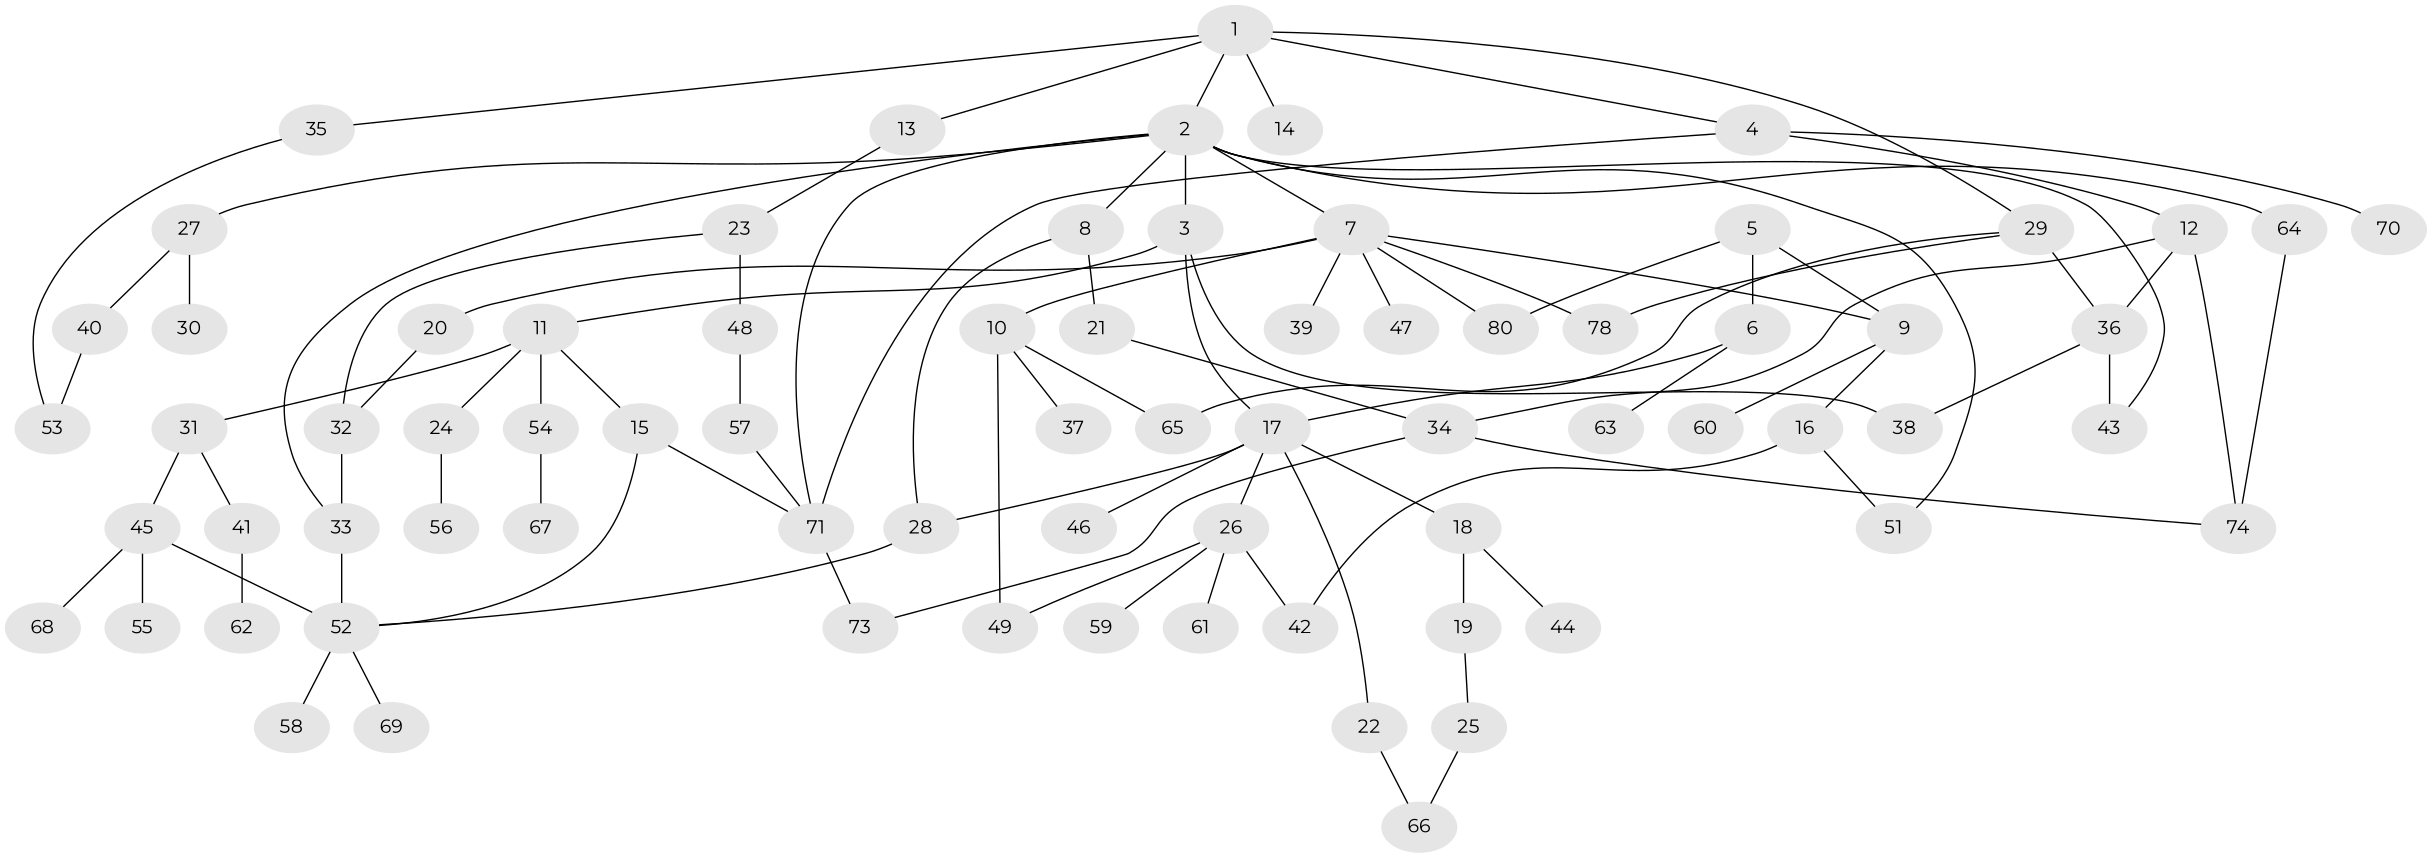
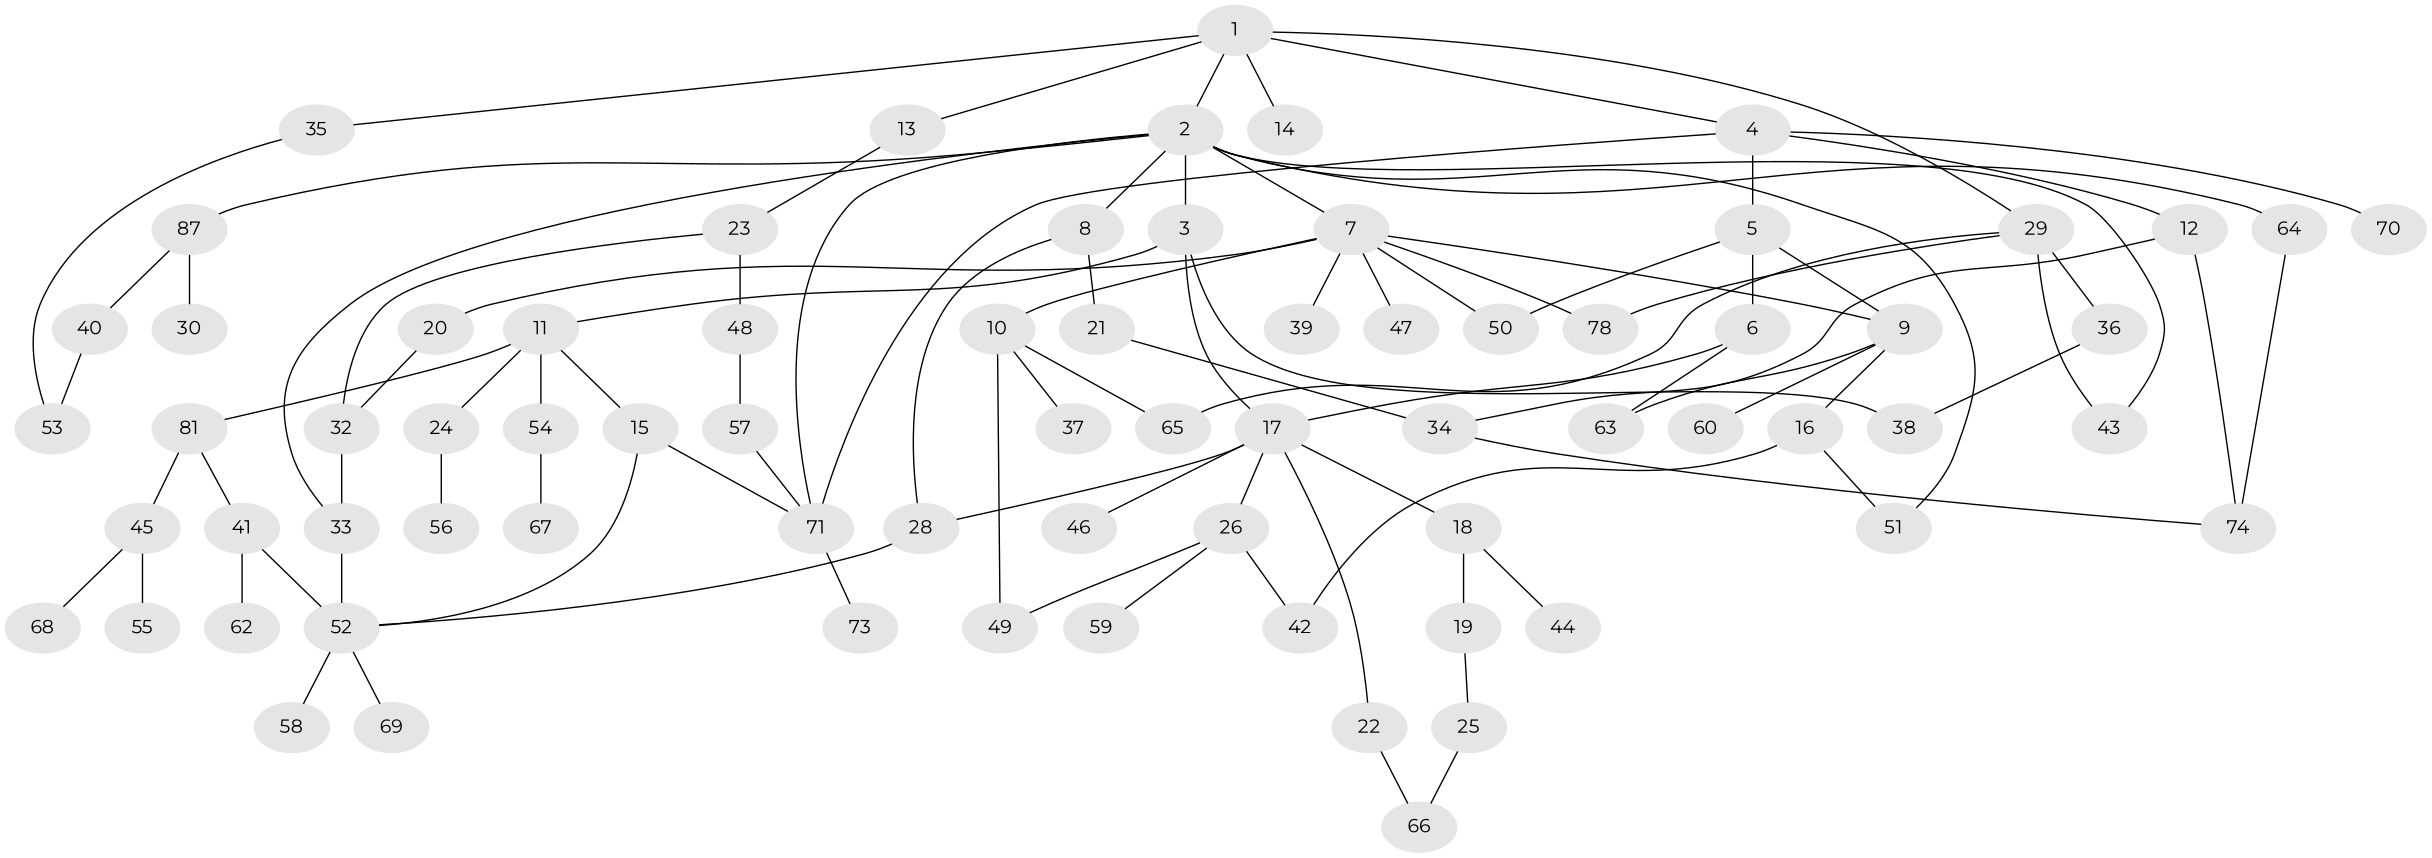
none -> (1753, 180)
(190, 230) -> (190, 230)
(2154, 274) -> none
(1501, 329) -> (1501, 329)
none -> (1785, 372)
(2110, 379) -> (2053, 335)
(190, 429) -> (190, 429)
(1152, 532) -> none
(232, 573) -> (292, 578)
(1201, 628) -> none
